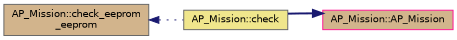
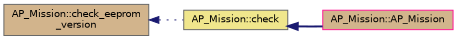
(300, 13) -> (310, 26)
(76, 20) -> (76, 20)
